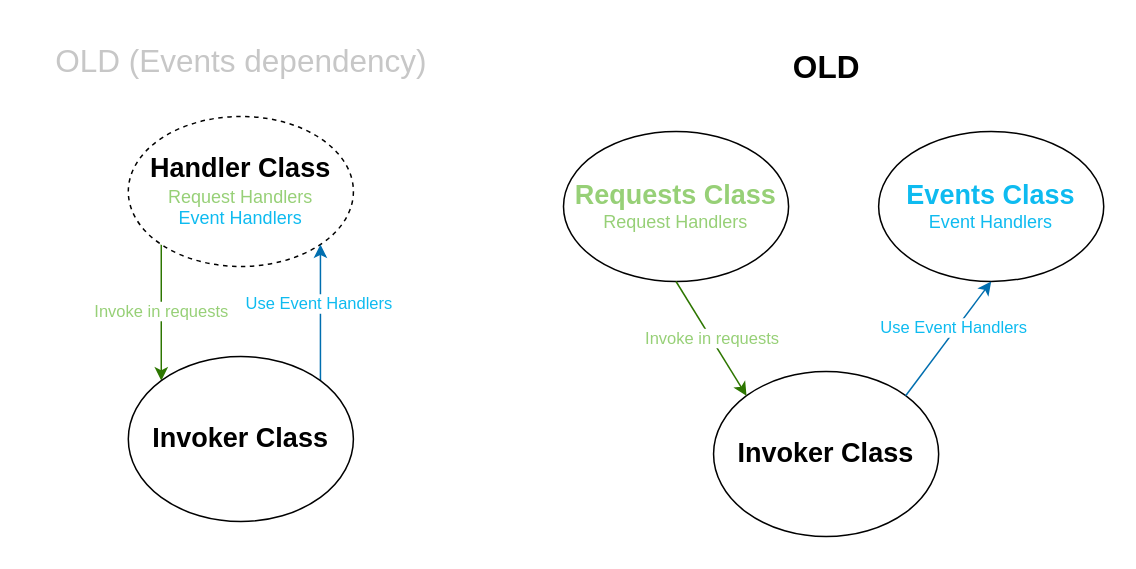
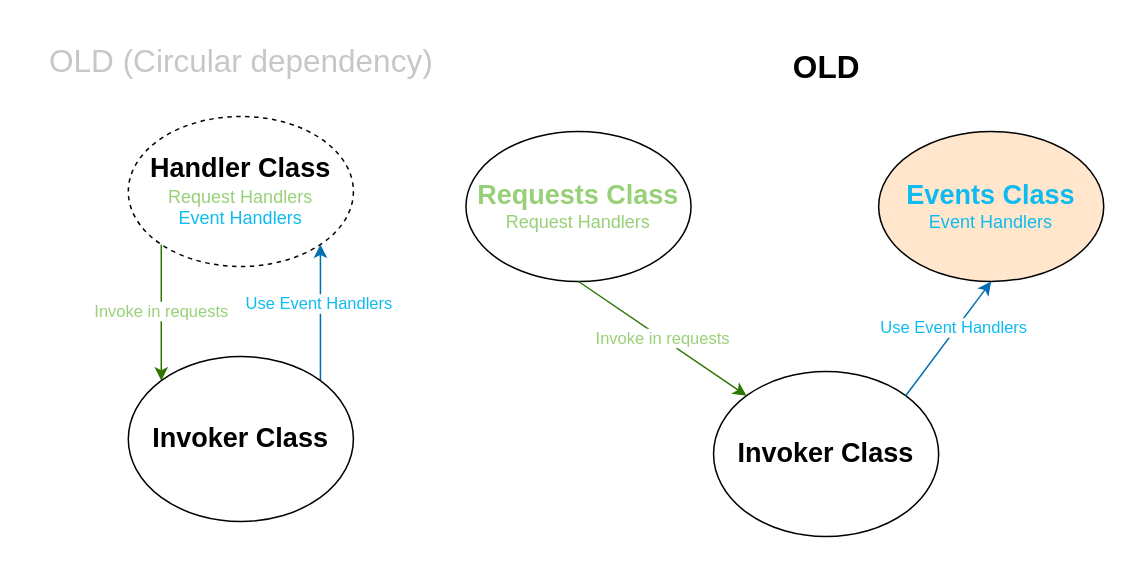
(242, 61) -> (242, 61)
(676, 206) -> (578, 206)
(991, 206) -> (991, 206)
